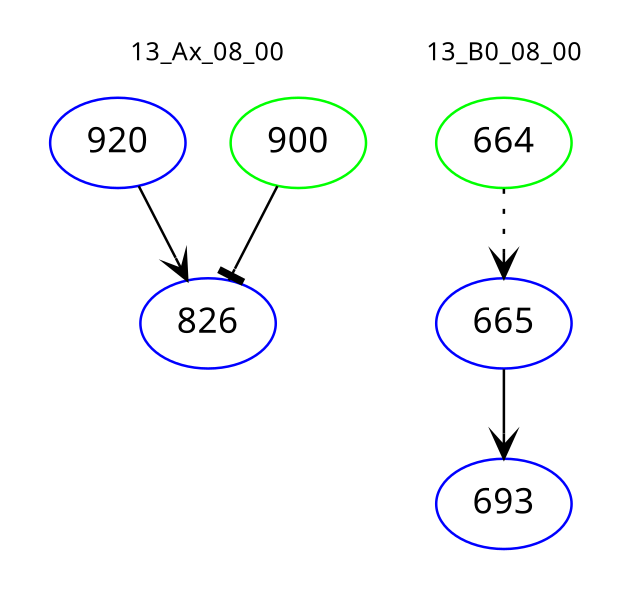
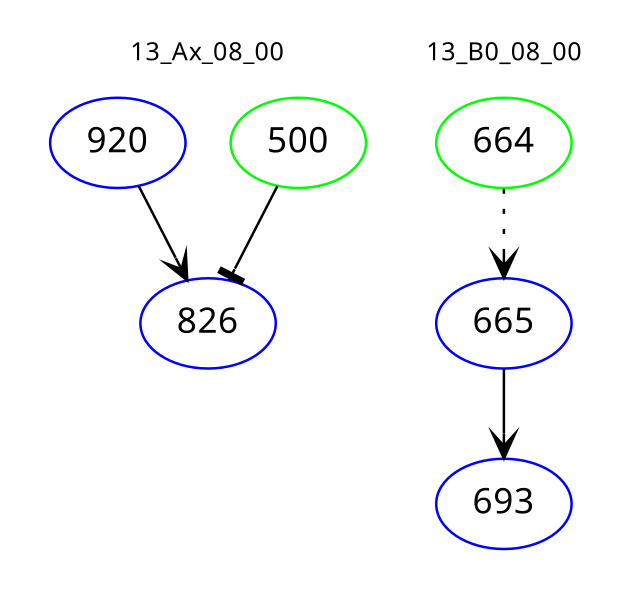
(298, 143) -> (298, 143)
